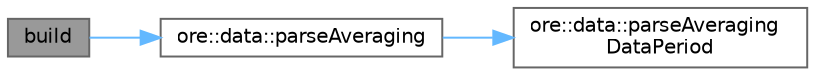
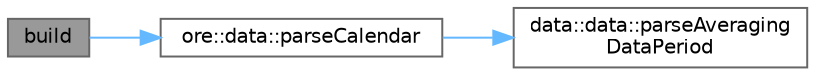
(301, 38) -> (301, 38)
(660, 38) -> (660, 38)
